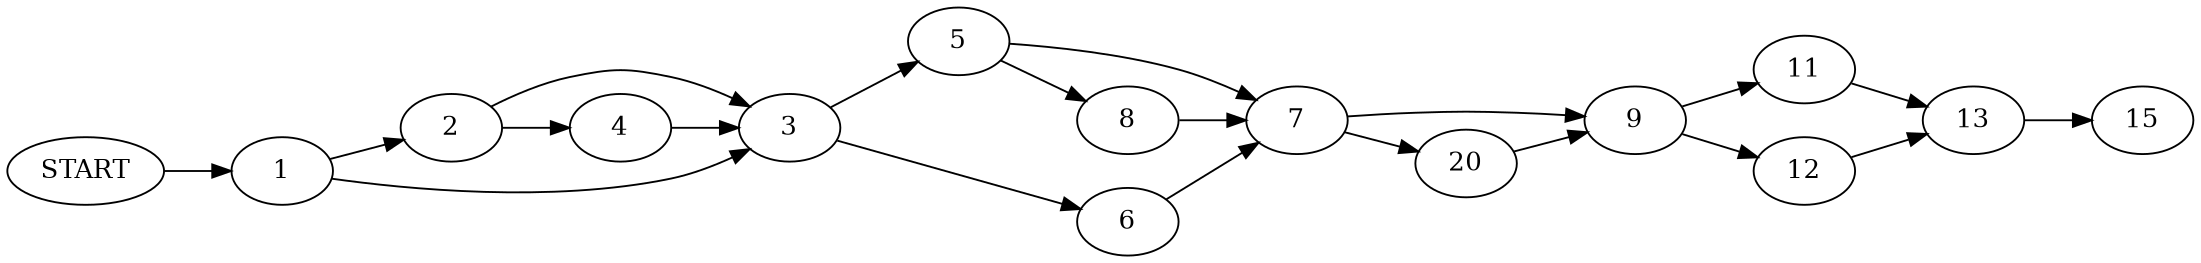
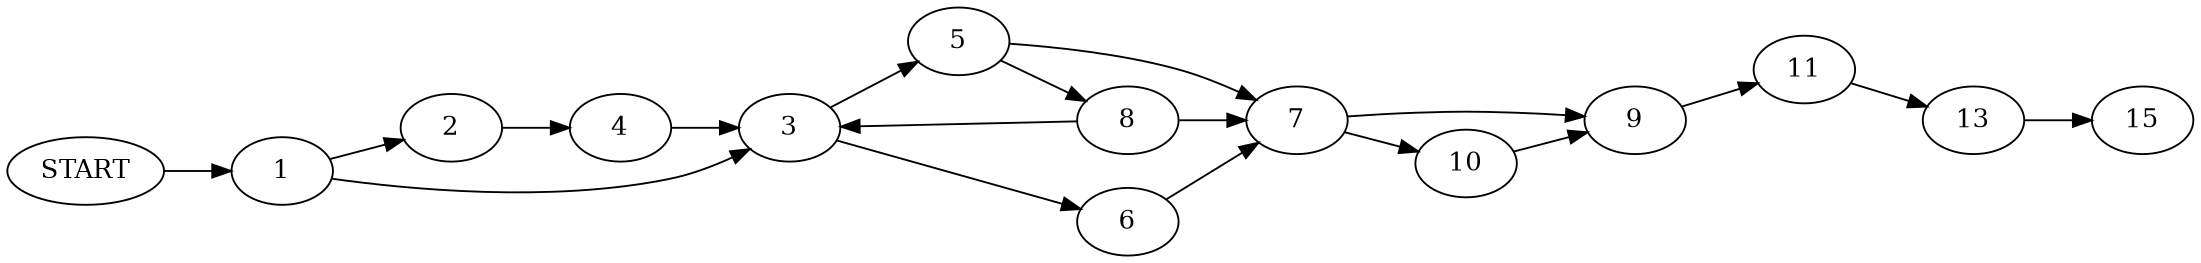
(611, 71) -> (968, 124)
(1466, 163) -> (1466, 163)
(1804, 171) -> none
